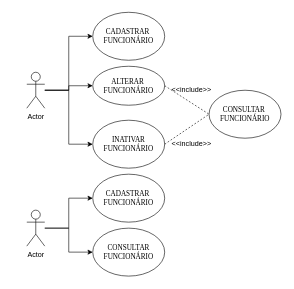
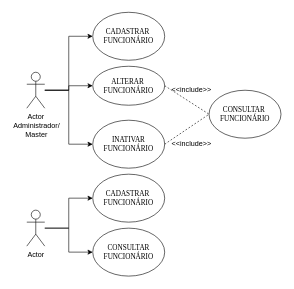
none -> (39, 129)
